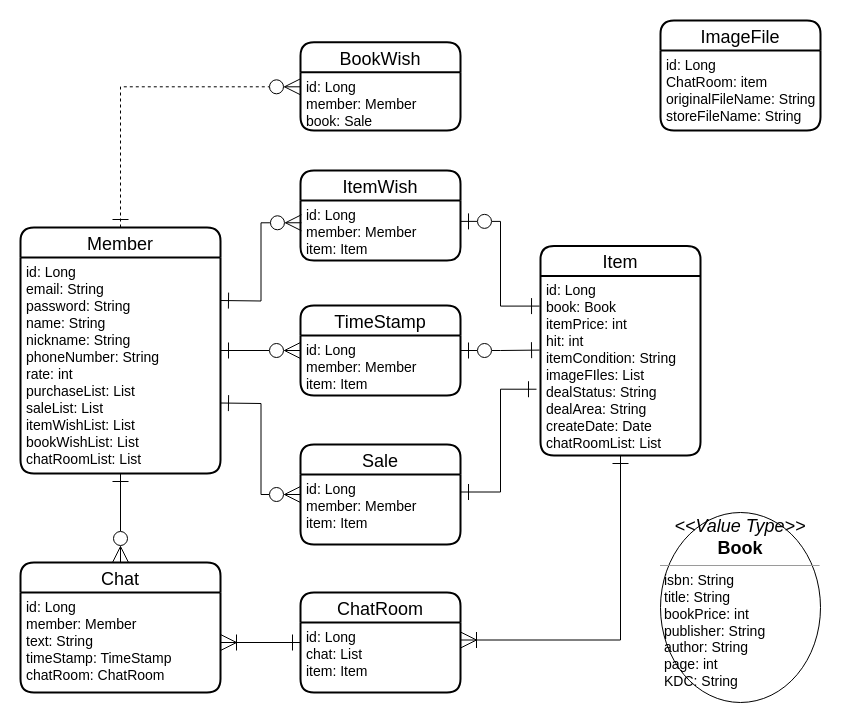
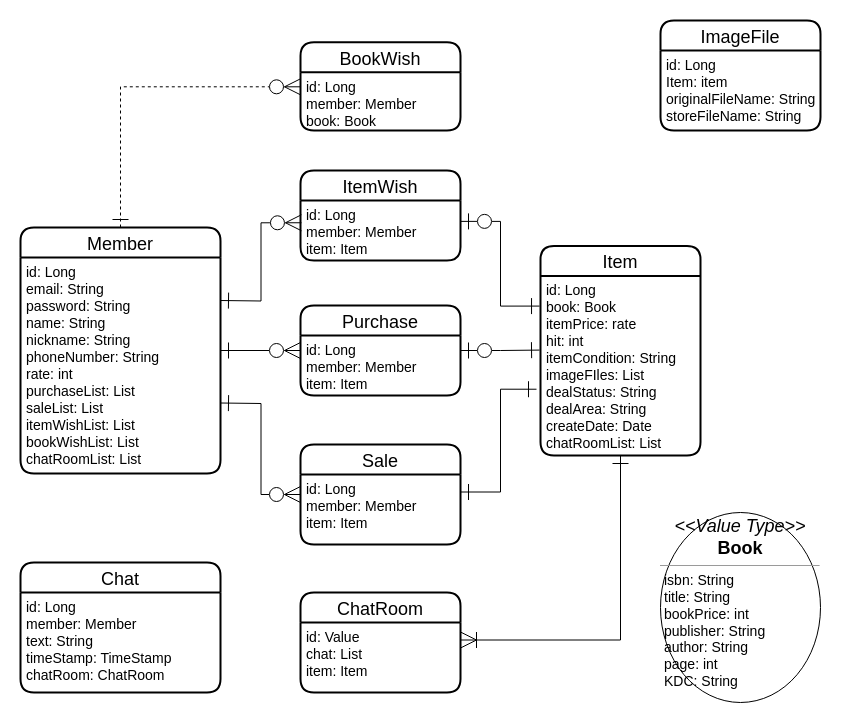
(692, 65) -> (692, 65)
(332, 87) -> (332, 87)
(572, 291) -> (572, 291)
(380, 322) -> (380, 322)
(121, 503) -> none
(332, 637) -> (334, 637)
(260, 643) -> none
